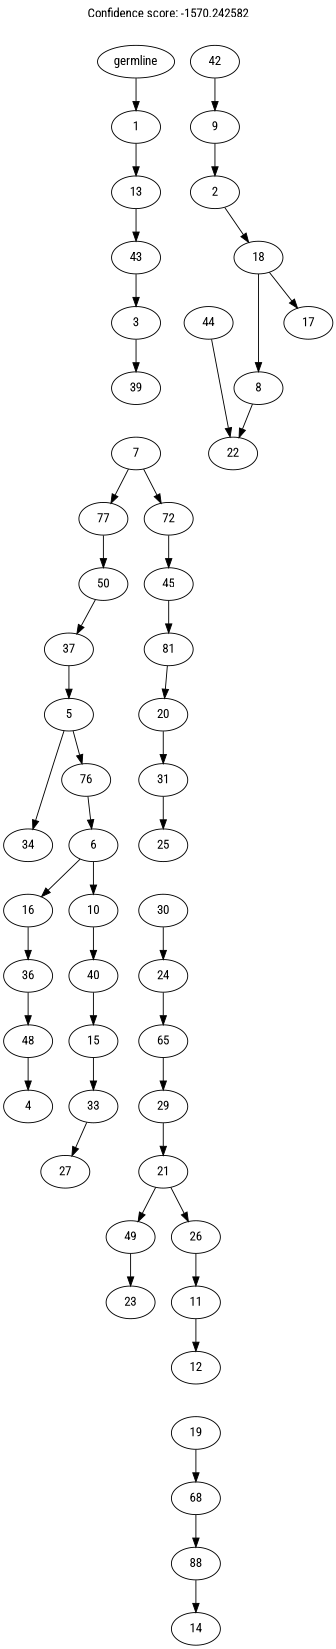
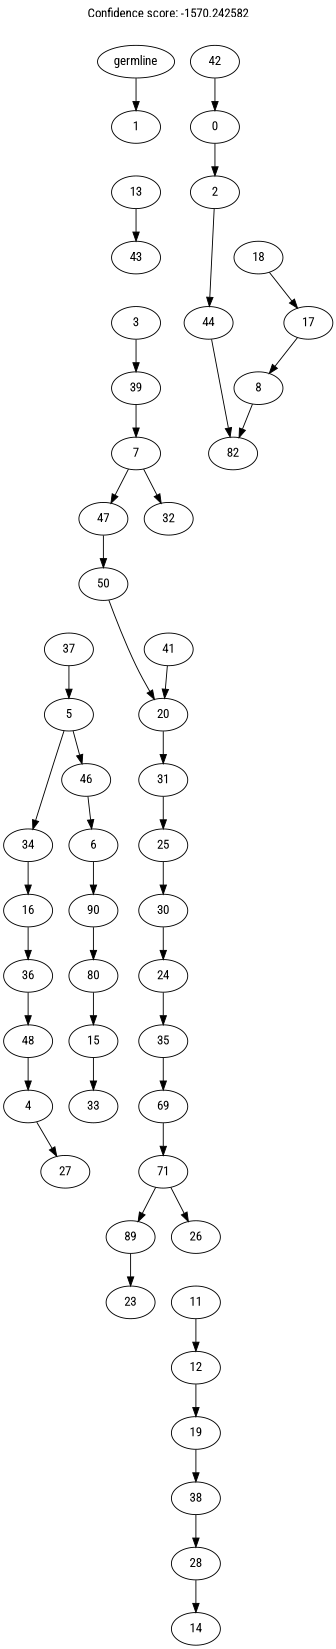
(215, 127) -> (215, 127)
(136, 155) -> none
(234, 221) -> (212, 253)
(136, 286) -> none
(258, 318) -> (286, 352)
none -> (136, 416)
(233, 453) -> (233, 453)
(103, 519) -> (103, 519)
(169, 519) -> (169, 519)
(169, 584) -> none
(88, 613) -> (127, 647)
(169, 649) -> (169, 649)
(86, 780) -> (86, 780)
none -> (163, 873)
(64, 875) -> (28, 873)
(93, 911) -> (93, 911)
(93, 976) -> (93, 976)
(163, 1041) -> (163, 1041)
(163, 1106) -> (163, 1106)
(81, 1135) -> (44, 1135)
(163, 1172) -> (163, 1172)
(131, 1237) -> (131, 1237)
(196, 1265) -> none
none -> (196, 1396)
(196, 1498) -> (196, 1498)
(196, 1564) -> (196, 1564)
